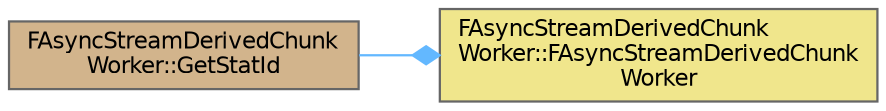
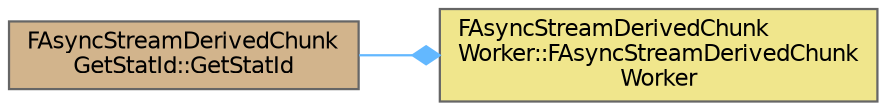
(184, 55) -> (184, 55)
